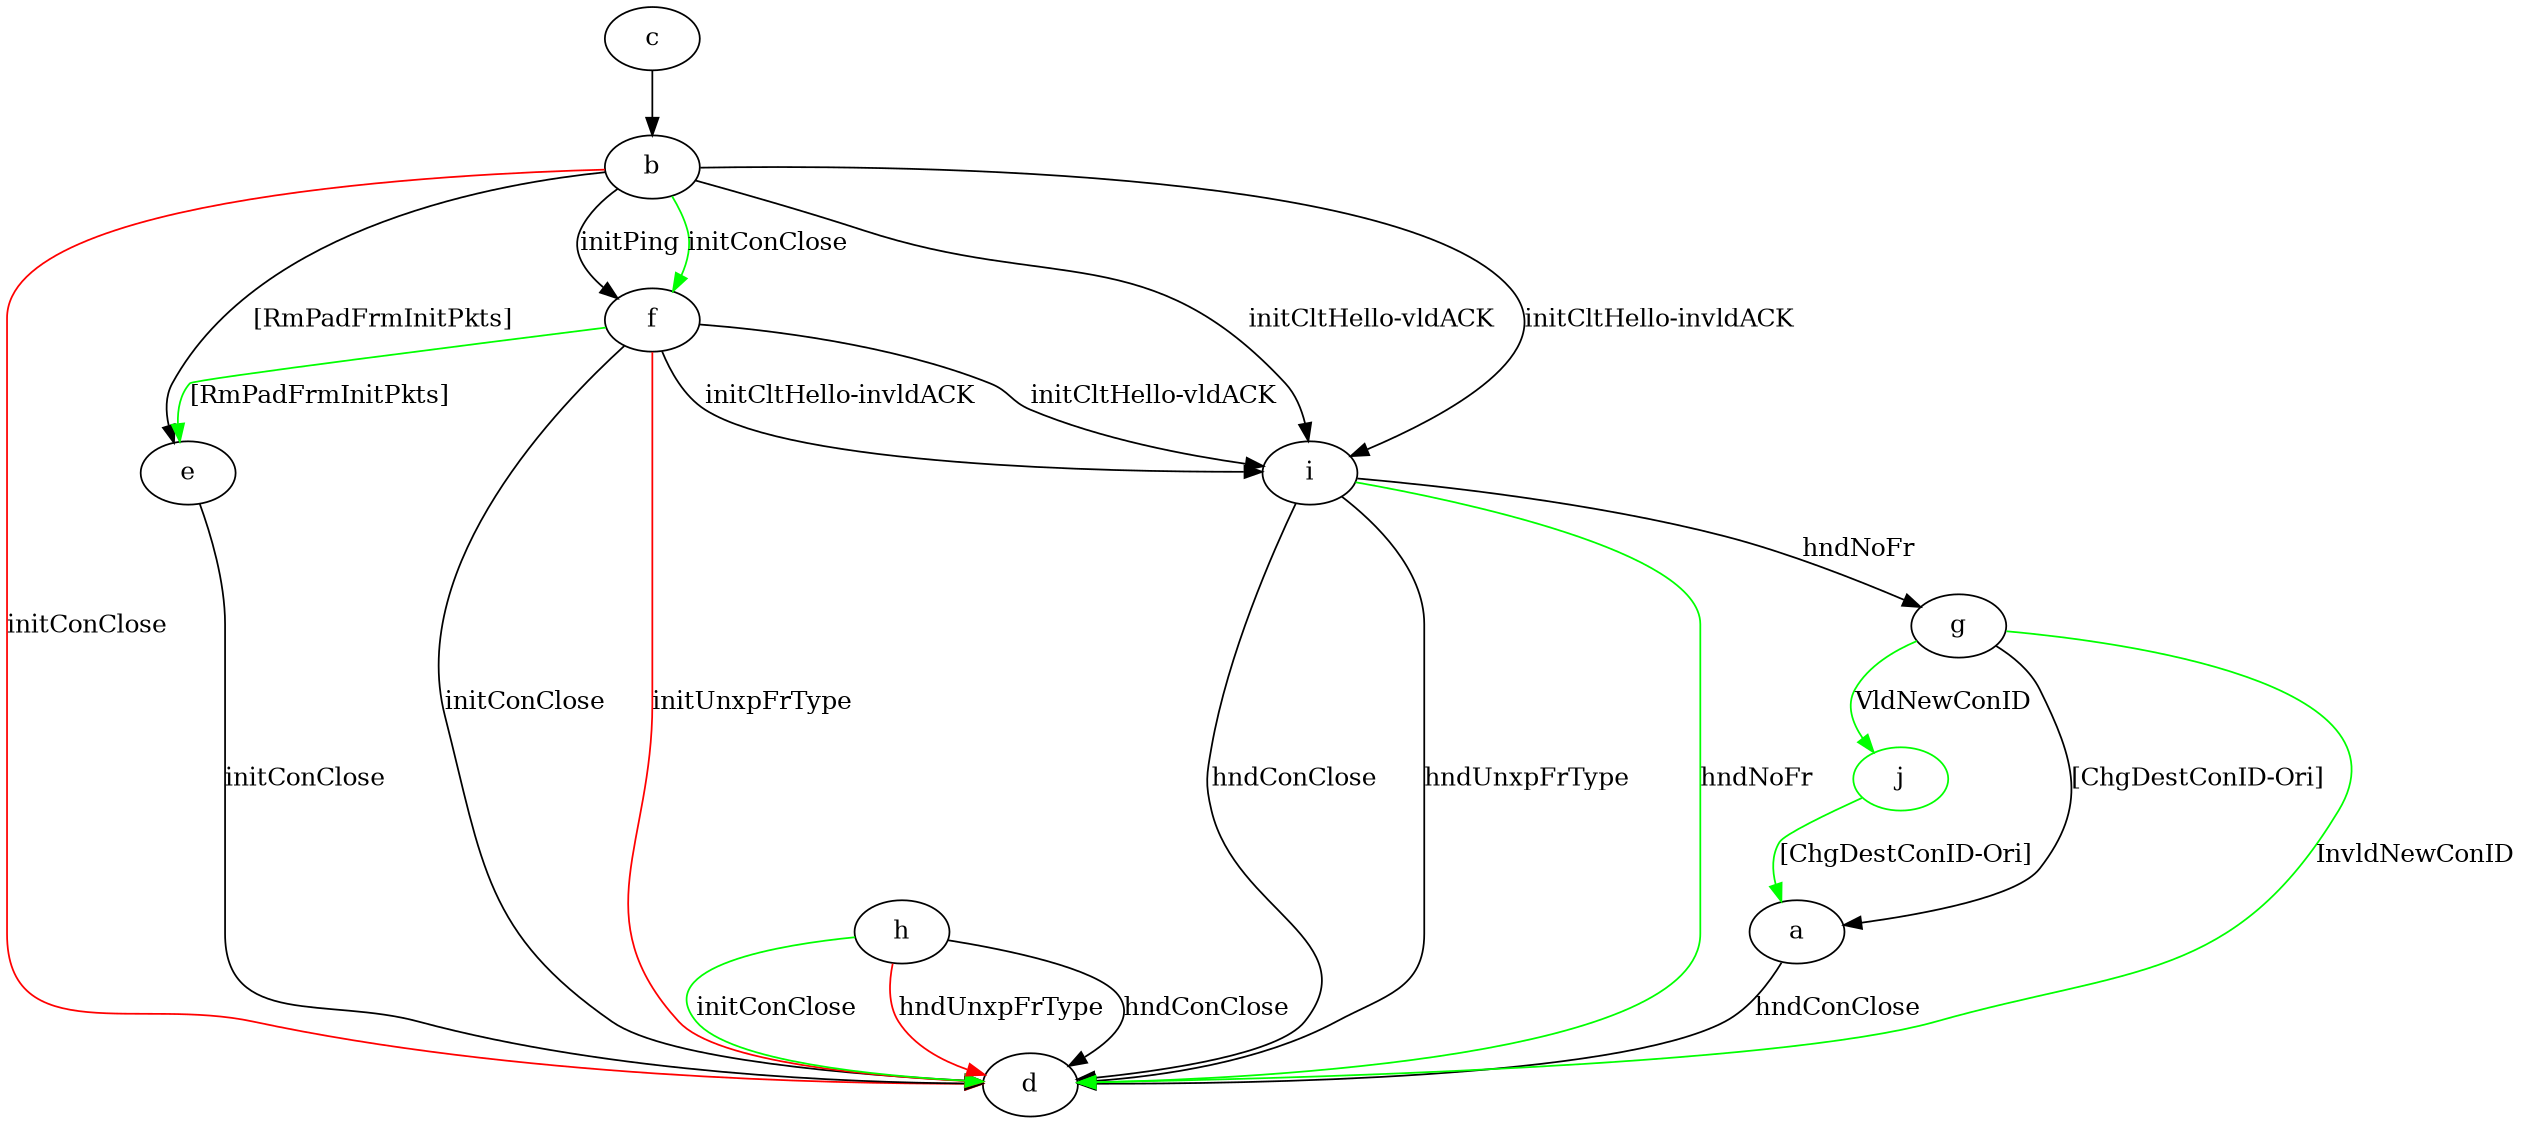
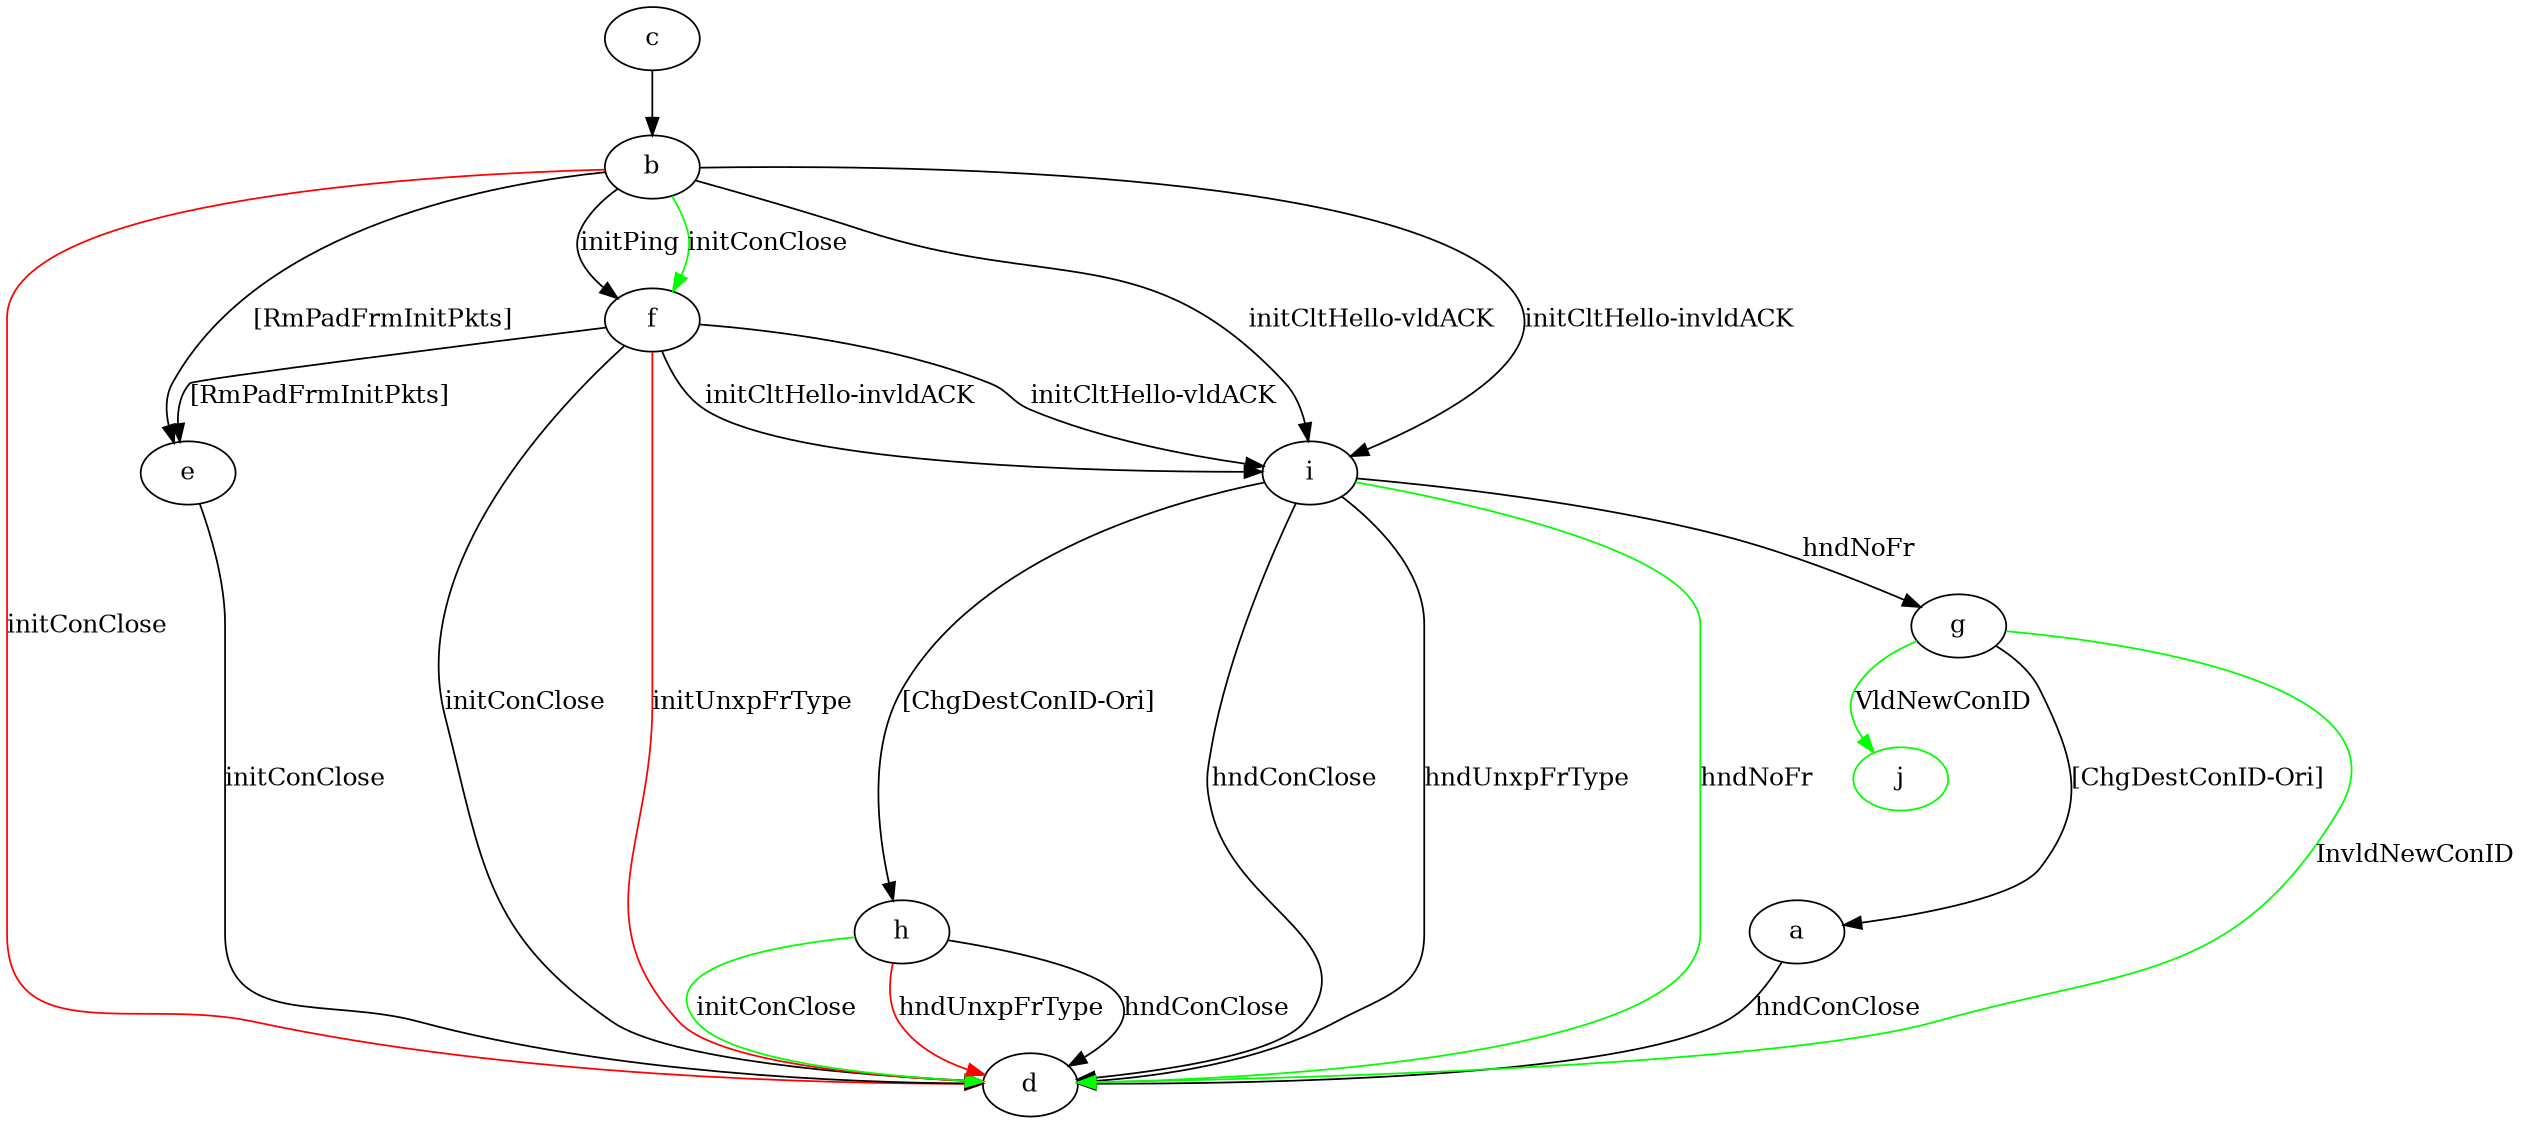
(376, 357) -> (376, 357)
none -> (978, 603)
(1800, 828) -> none
